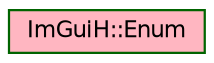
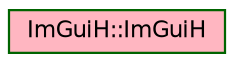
(107, 32) -> (117, 32)
